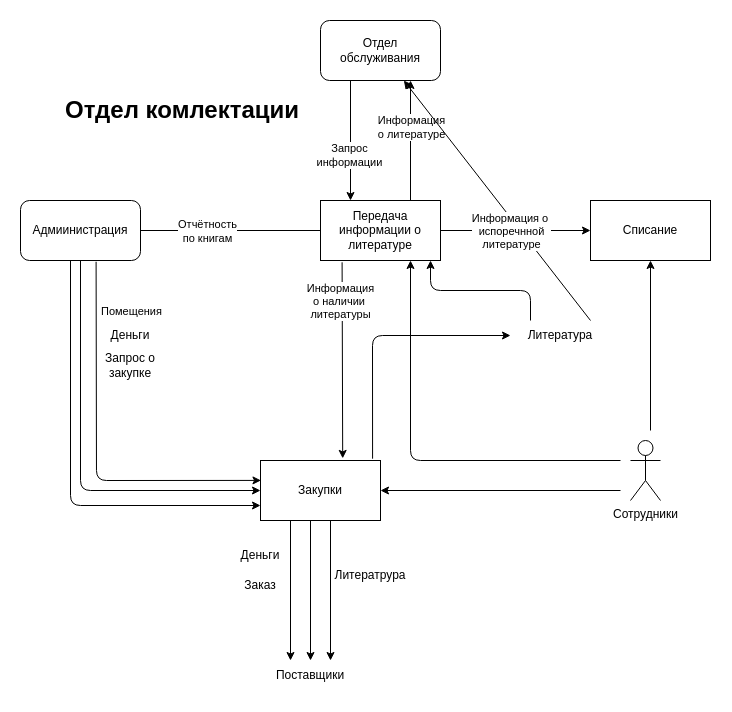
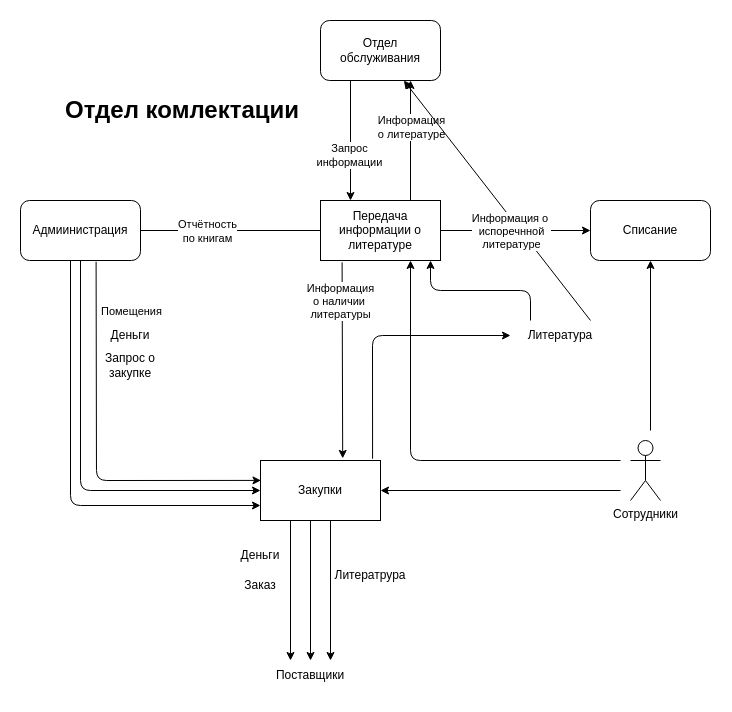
(651, 231) -> (651, 231)
